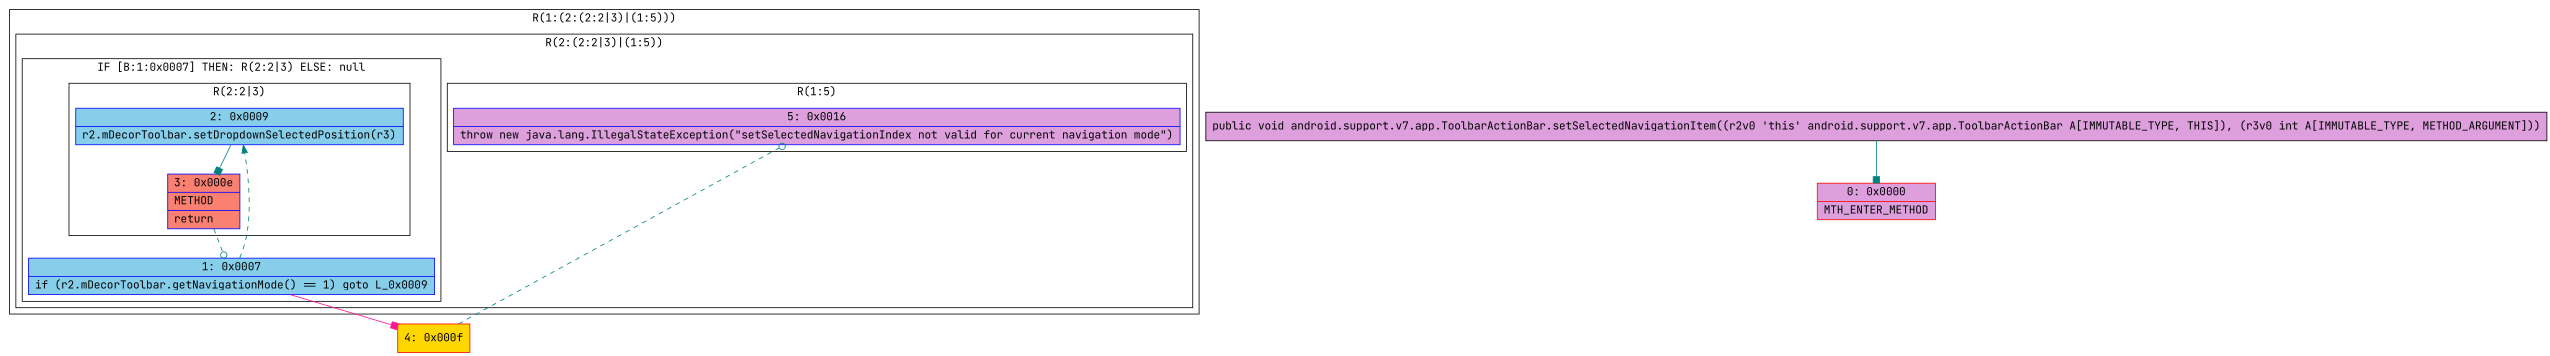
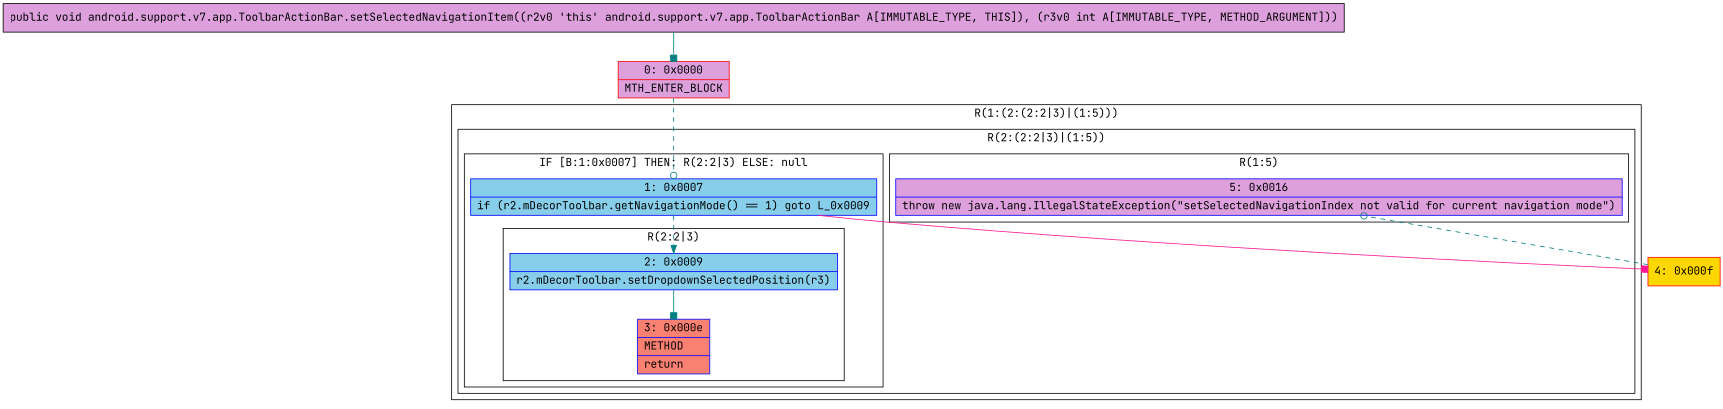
(1876, 210) -> (674, 88)
(218, 240) -> (674, 135)
